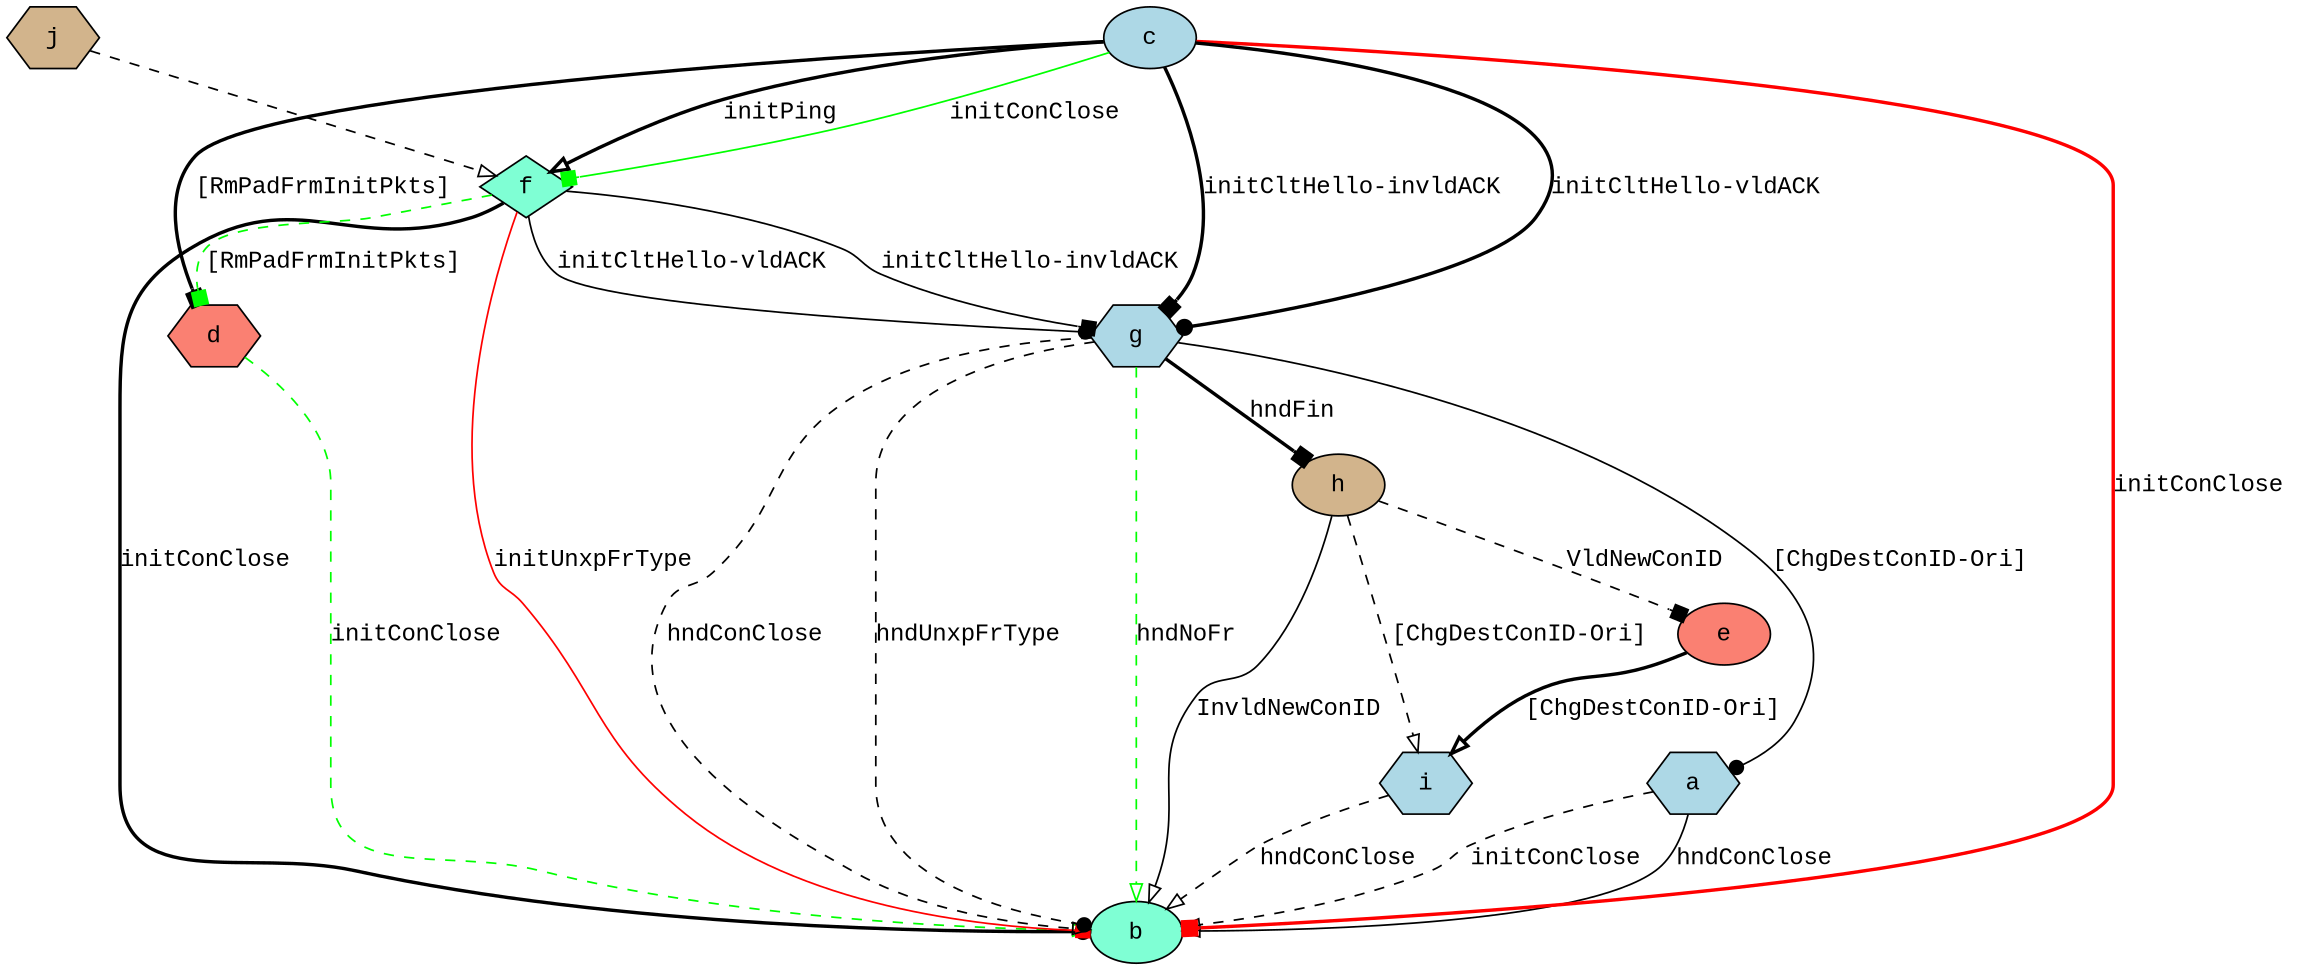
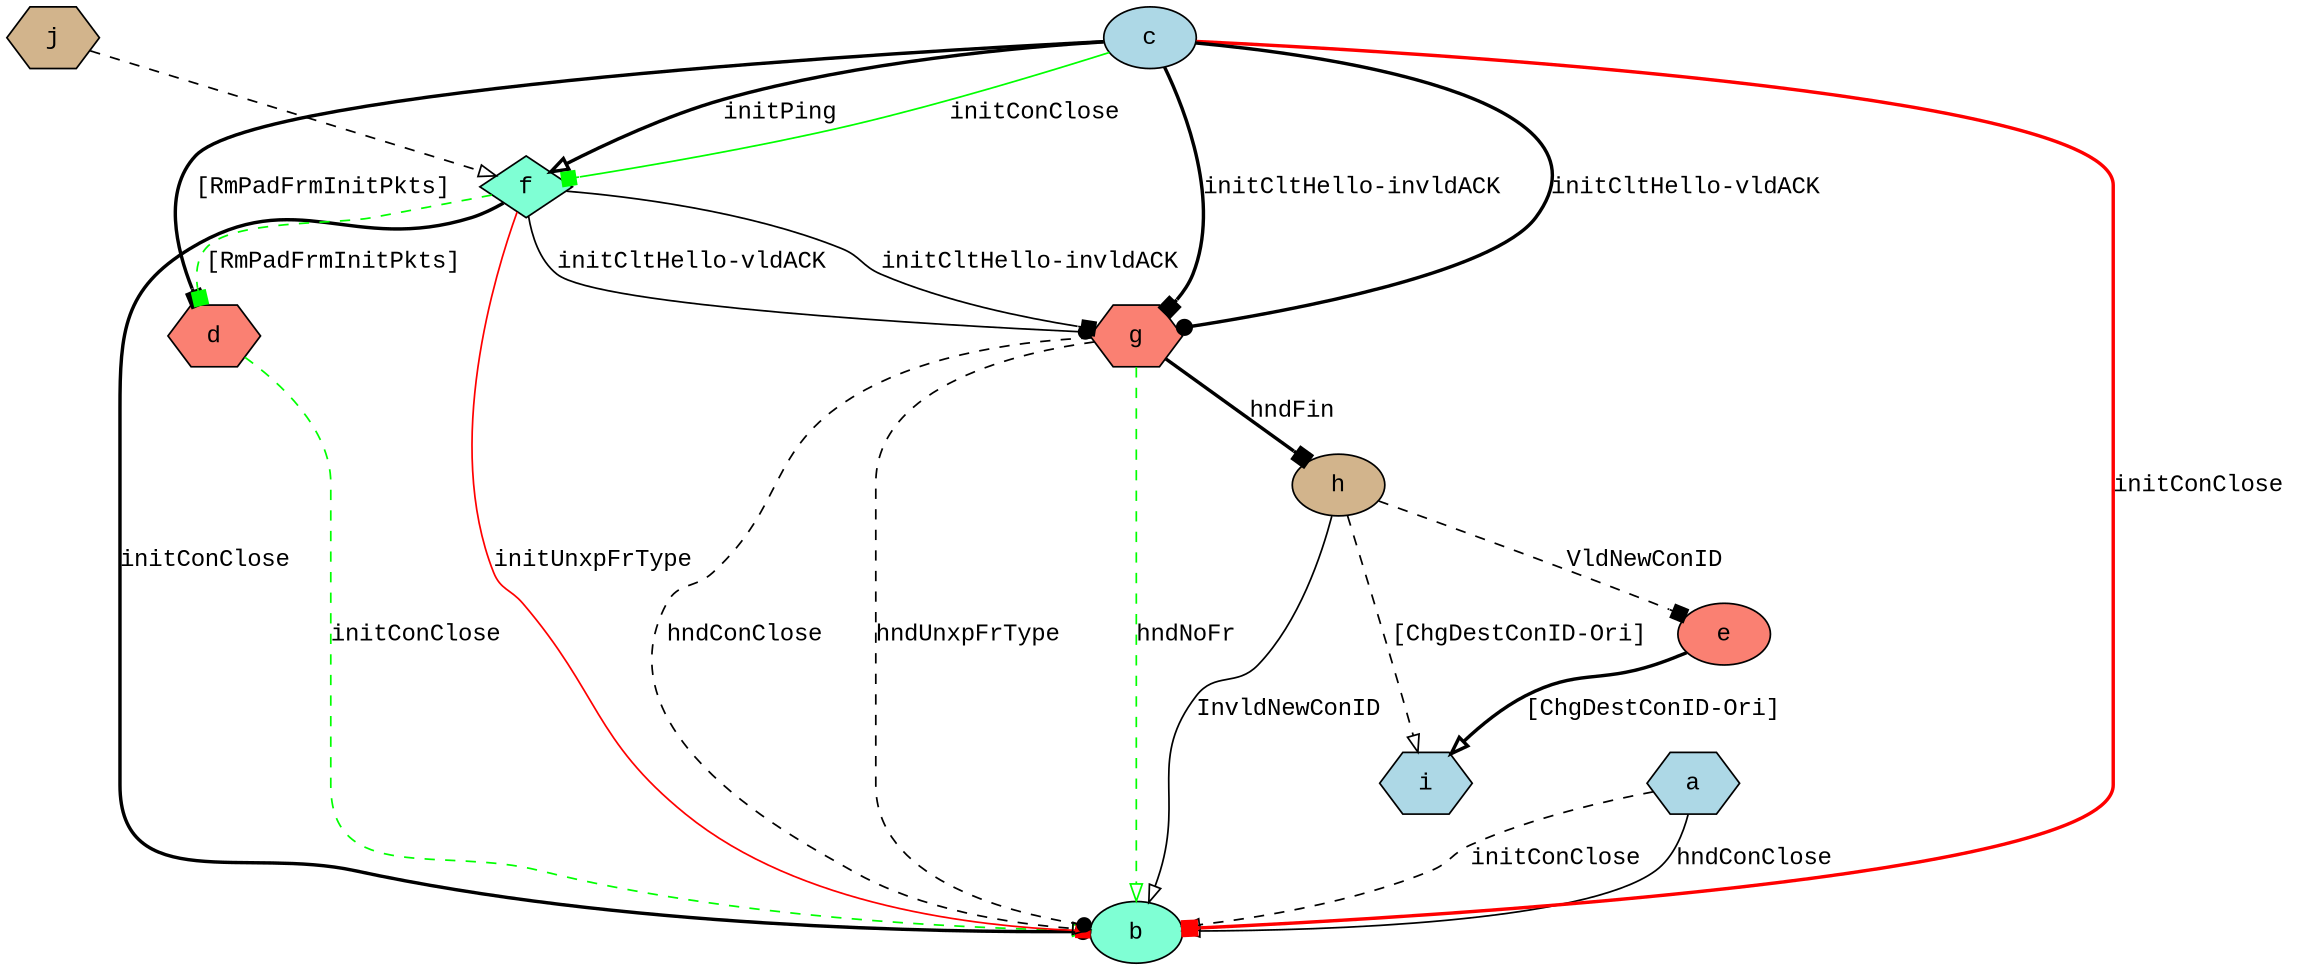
(1136, 336) -> (1136, 336)
(1600, 461) -> none
(1279, 836) -> none
